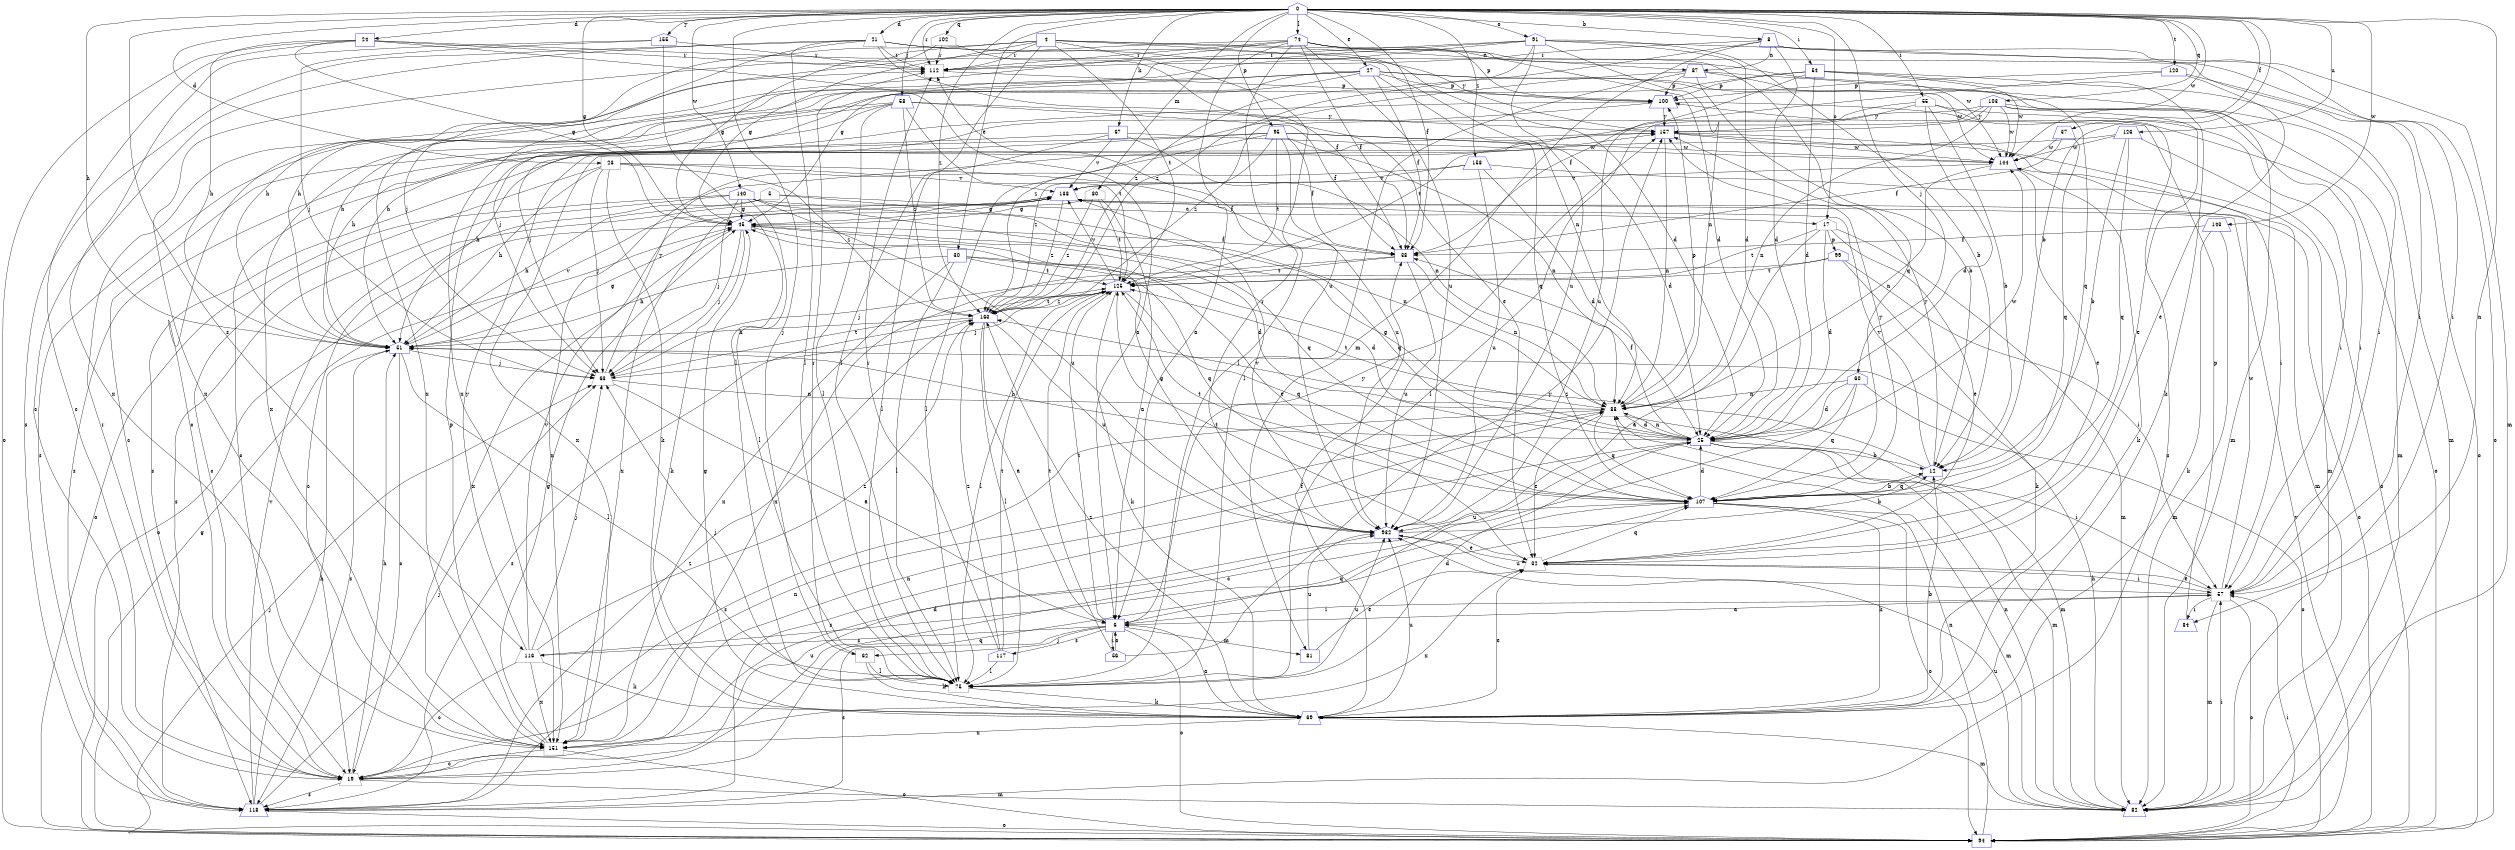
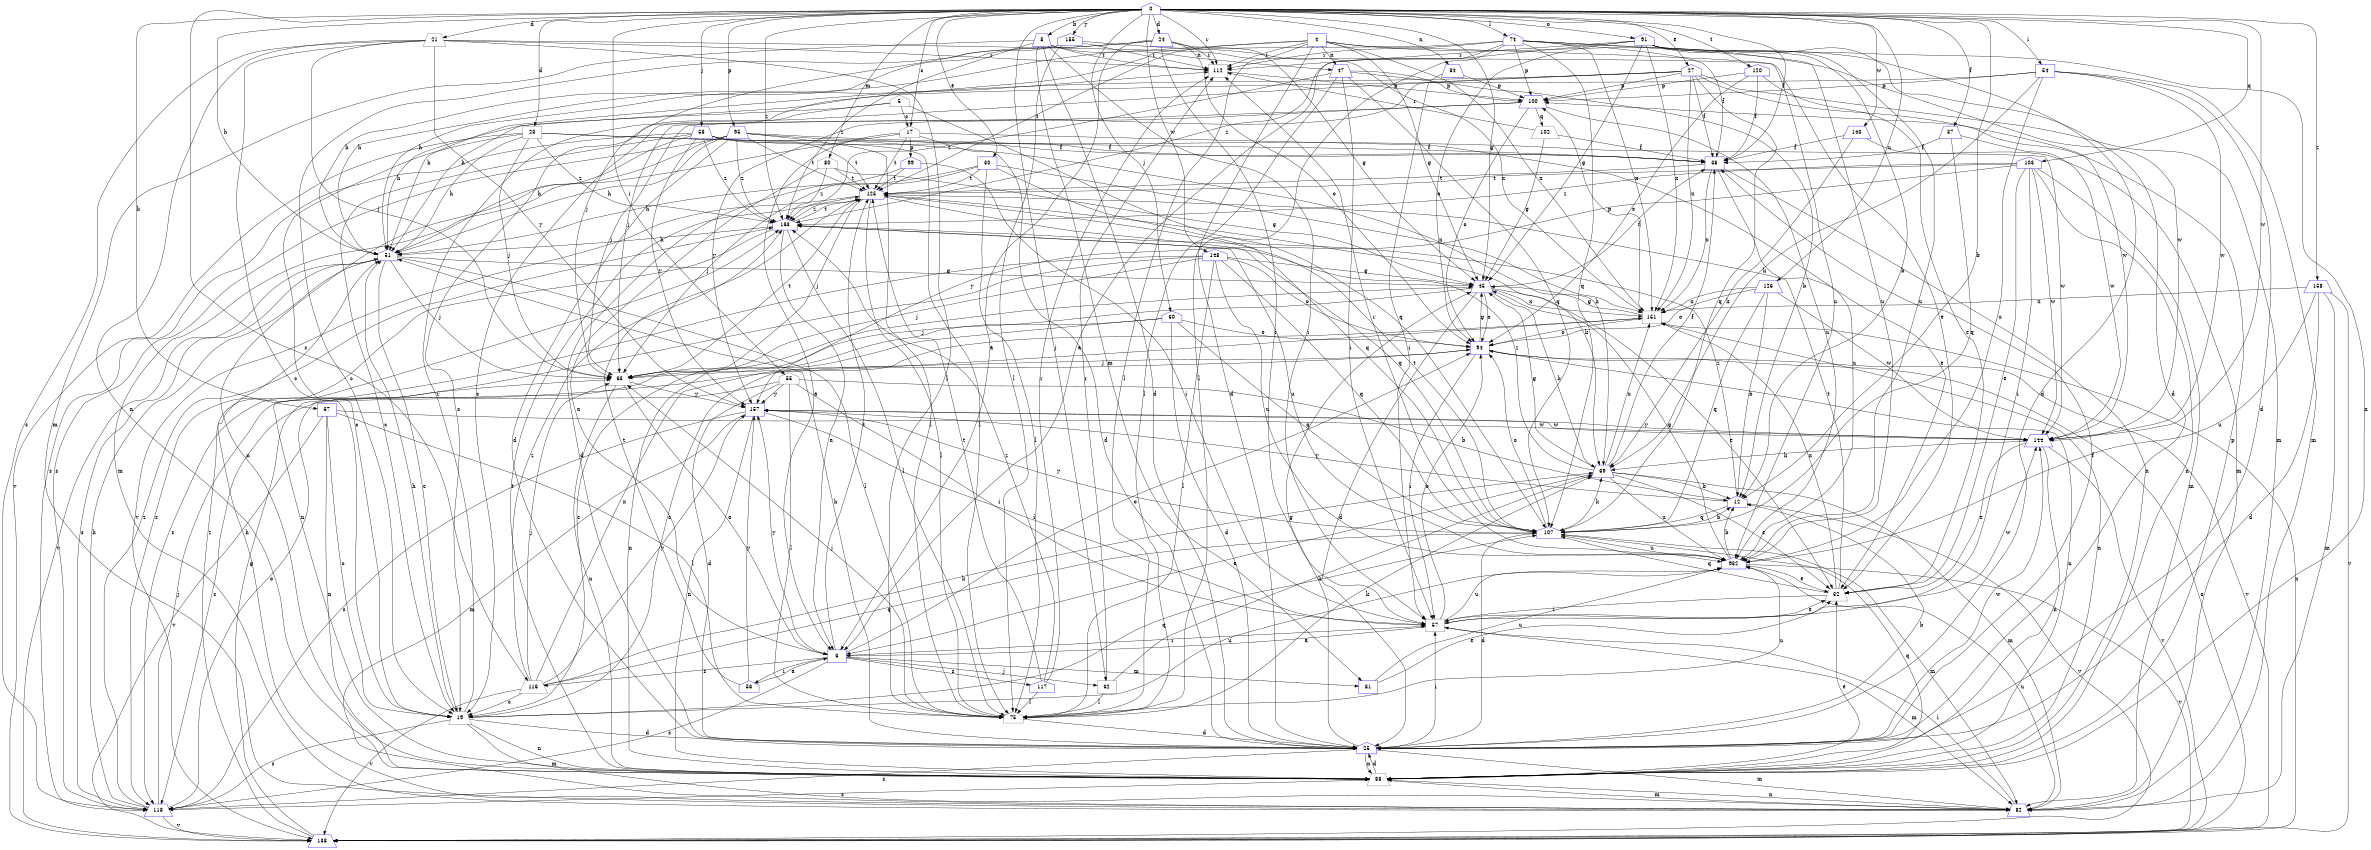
(1116, 13) -> (1539, 115)
(365, 40) -> (1162, 40)
(944, 40) -> (1545, 132)
(1695, 71) -> (1341, 71)
(742, 194) -> (1215, 256)
(742, 225) -> (1482, 287)
(1389, 322) -> (1799, 252)
none -> (1555, 422)
(2198, 604) -> (1397, 315)
(1933, 693) -> none
